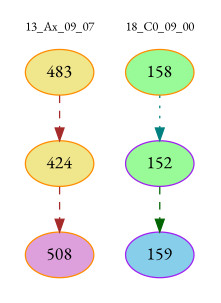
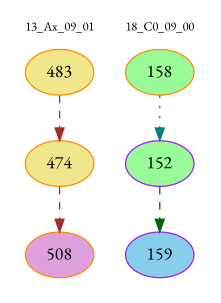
(60, 27) -> (60, 27)
(60, 164) -> (60, 164)
